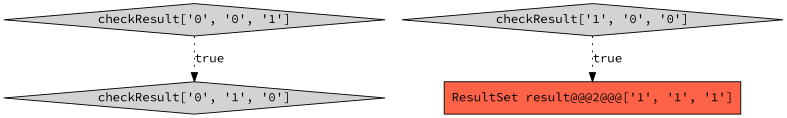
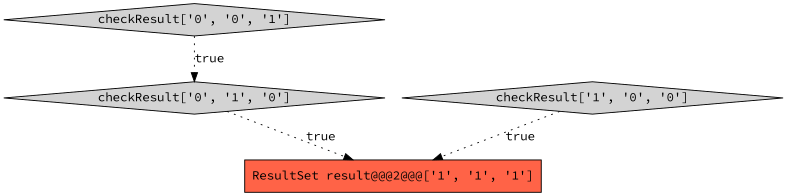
none -> (286, 134)
